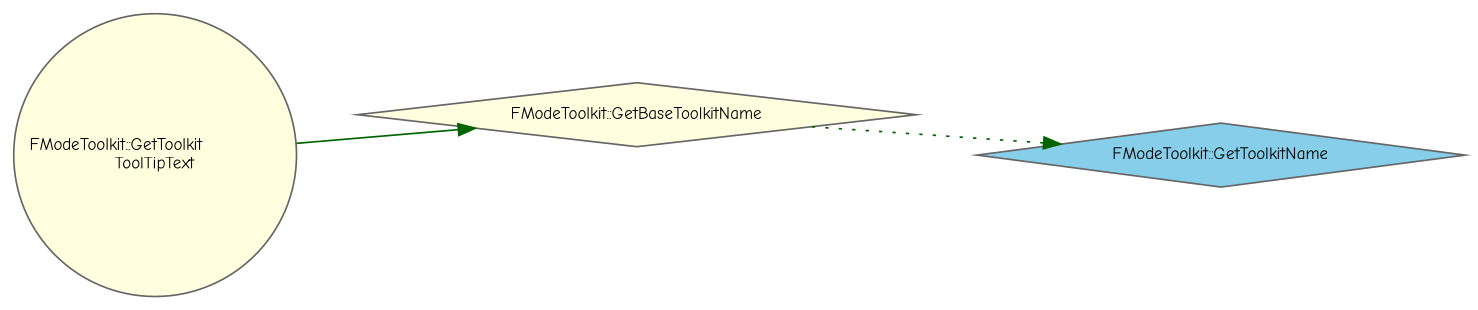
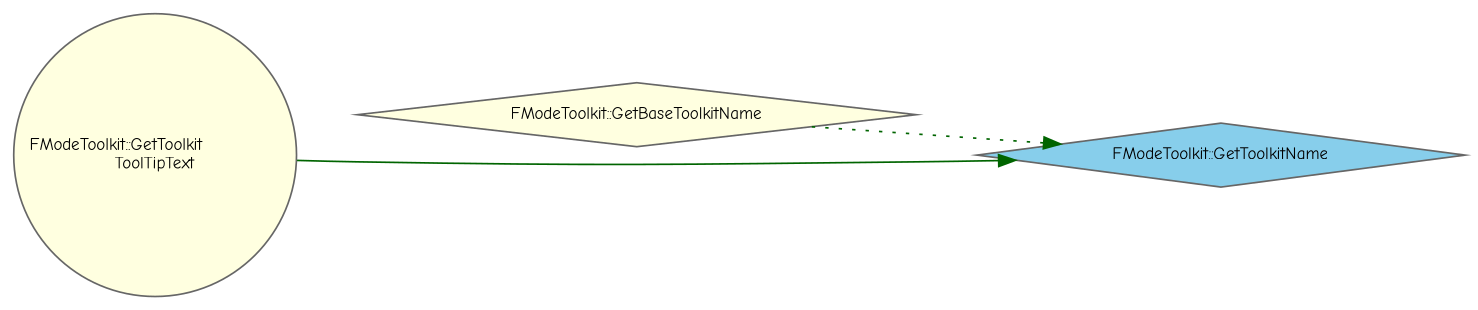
(377, 136) -> (648, 164)
